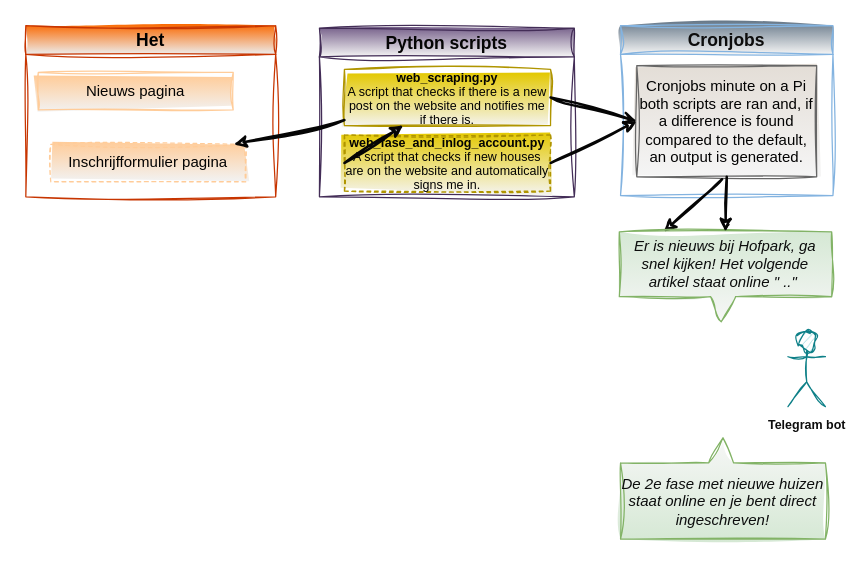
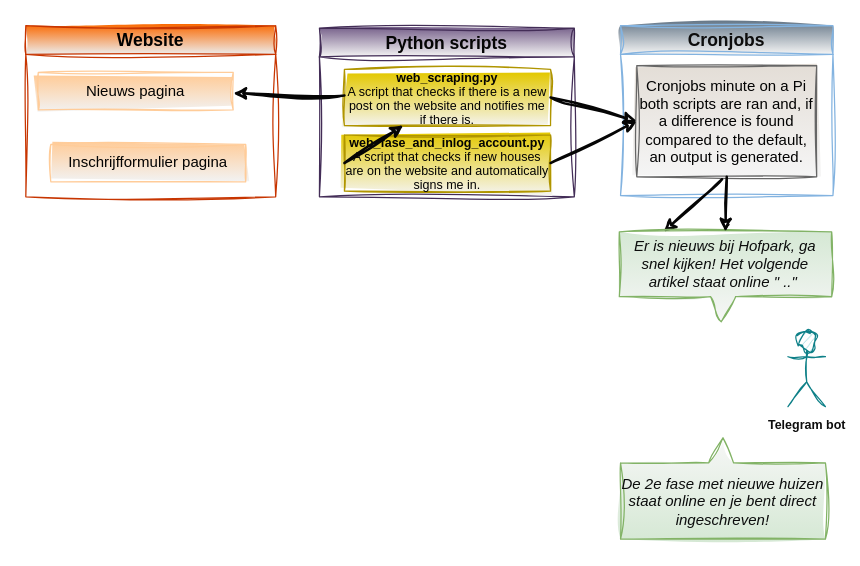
(151, 41) -> (151, 41)
(627, 118) -> (624, 118)
(294, 131) -> (292, 94)
(148, 163) -> (148, 163)
(448, 163) -> (448, 163)
